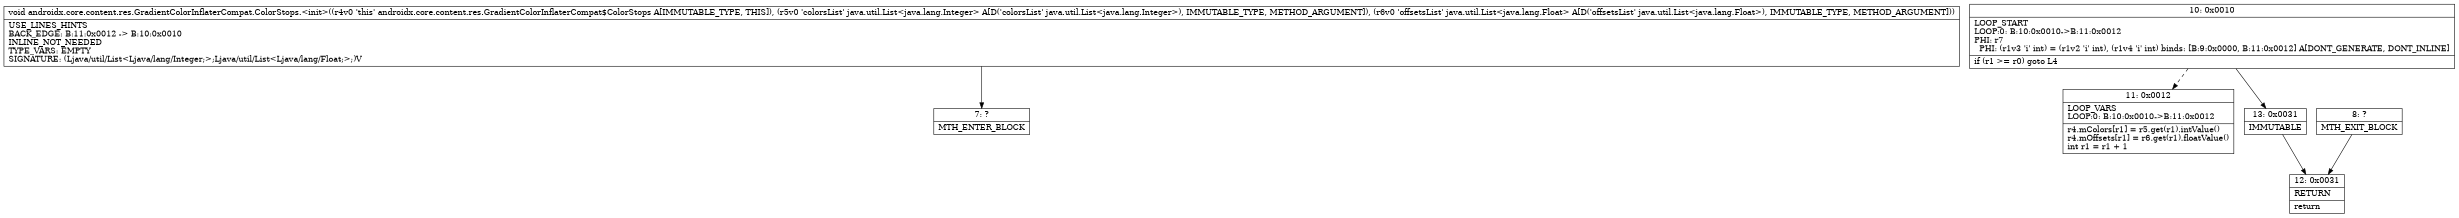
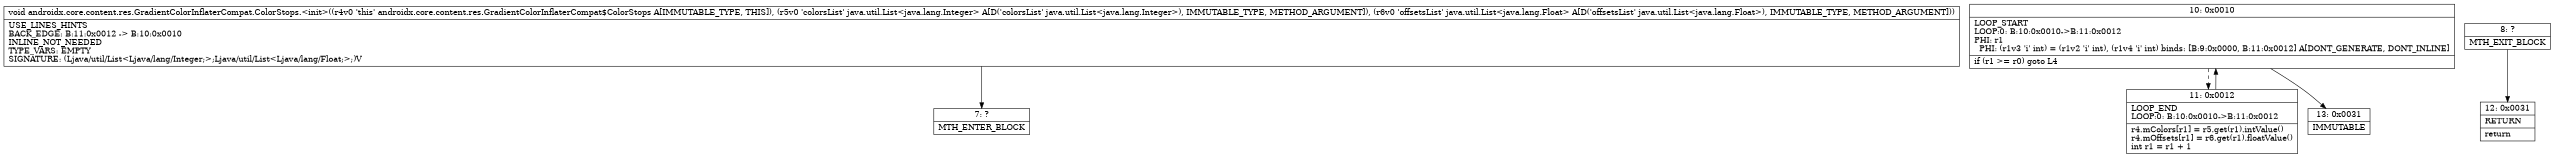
(1990, 40) -> (1990, 40)
none -> (2216, 82)
(2092, 109) -> (2154, 109)
(2293, 152) -> none
